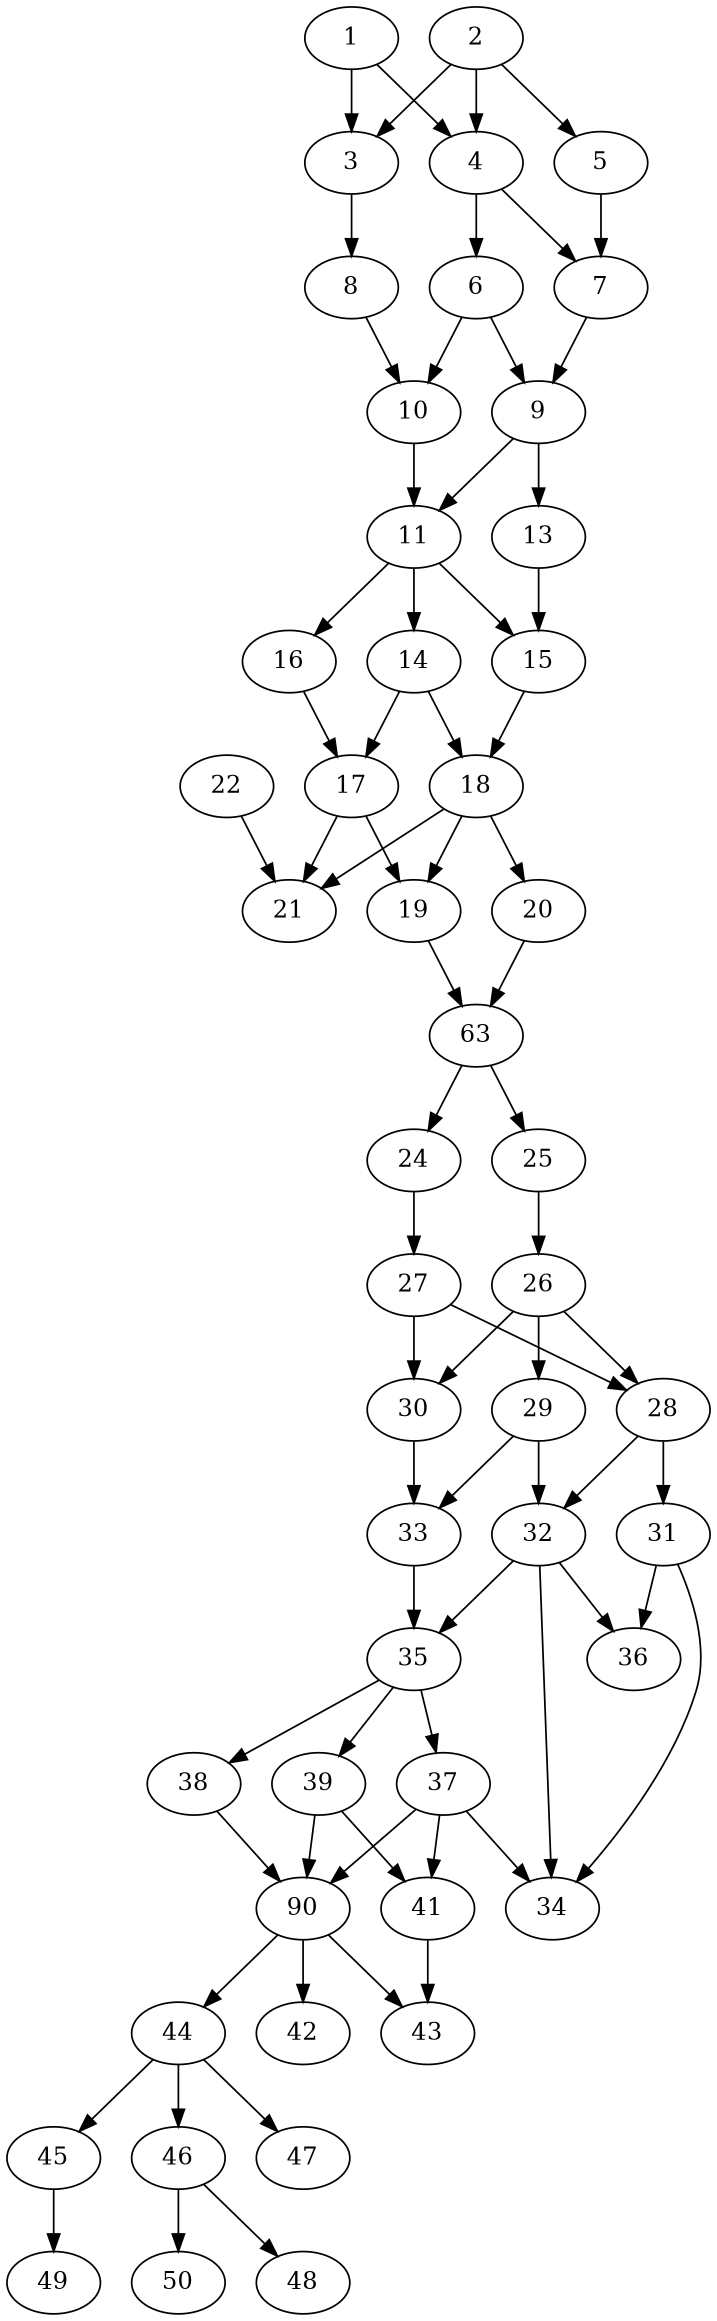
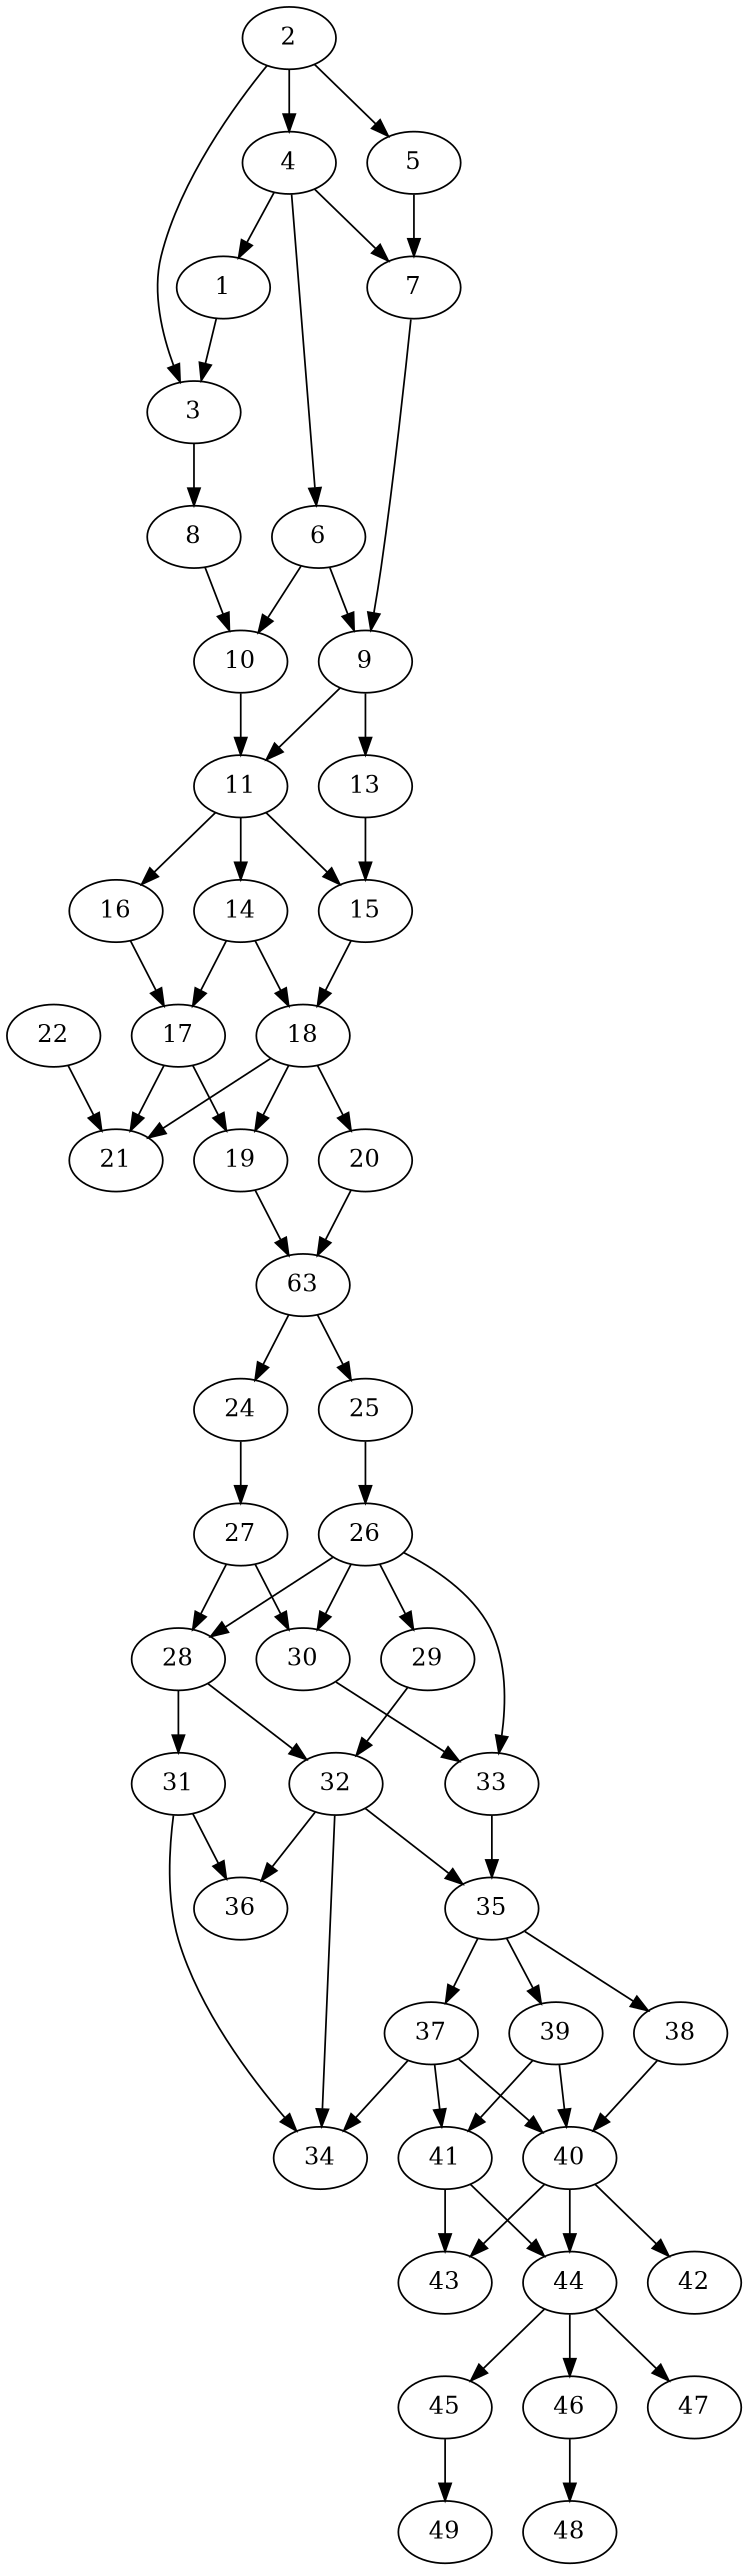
(406, 93) -> (261, 217)
(483, 1466) -> (488, 1625)
(303, 1909) -> (570, 2158)
none -> (500, 2213)
(178, 2283) -> none
